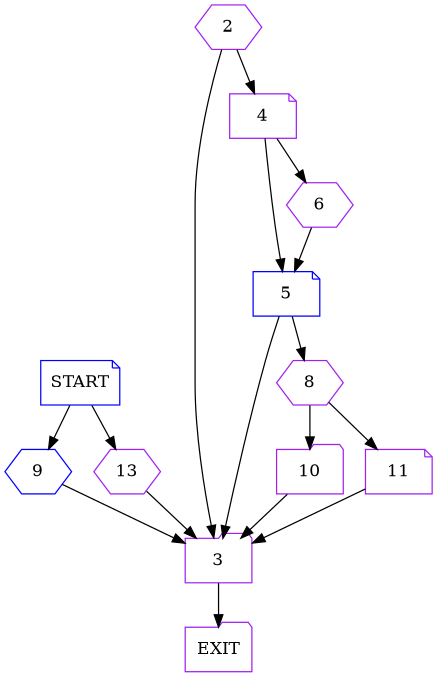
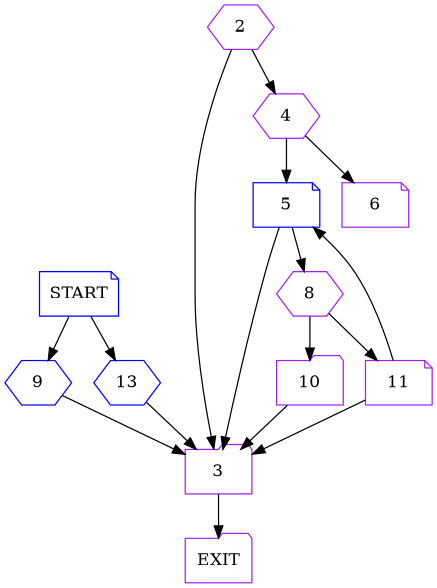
(263, 116) -> (286, 116)
(320, 205) -> (375, 205)
(305, 244) -> (367, 293)
(127, 472) -> (127, 383)
